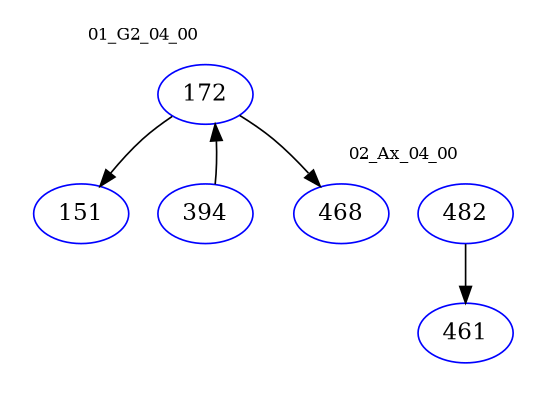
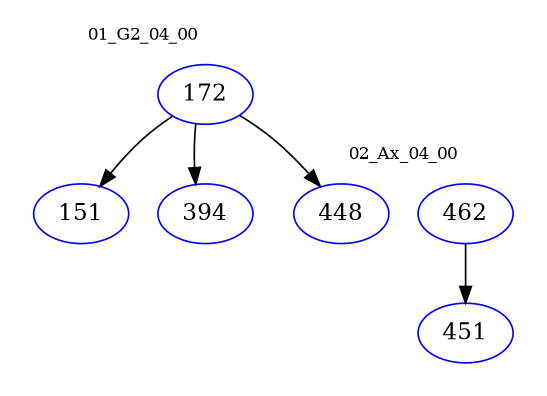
(217, 163) -> (194, 146)
(341, 214) -> (341, 214)
(466, 214) -> (466, 214)
(466, 333) -> (466, 333)
